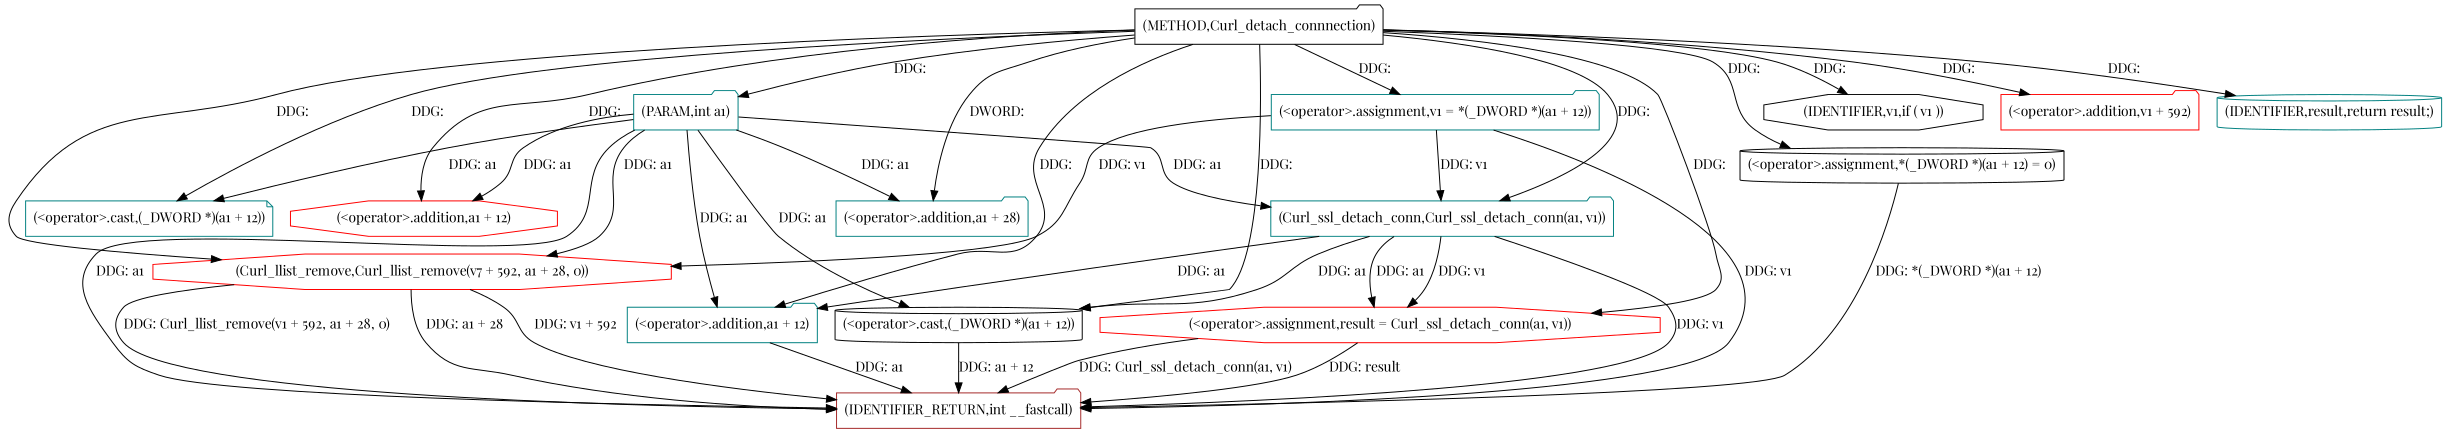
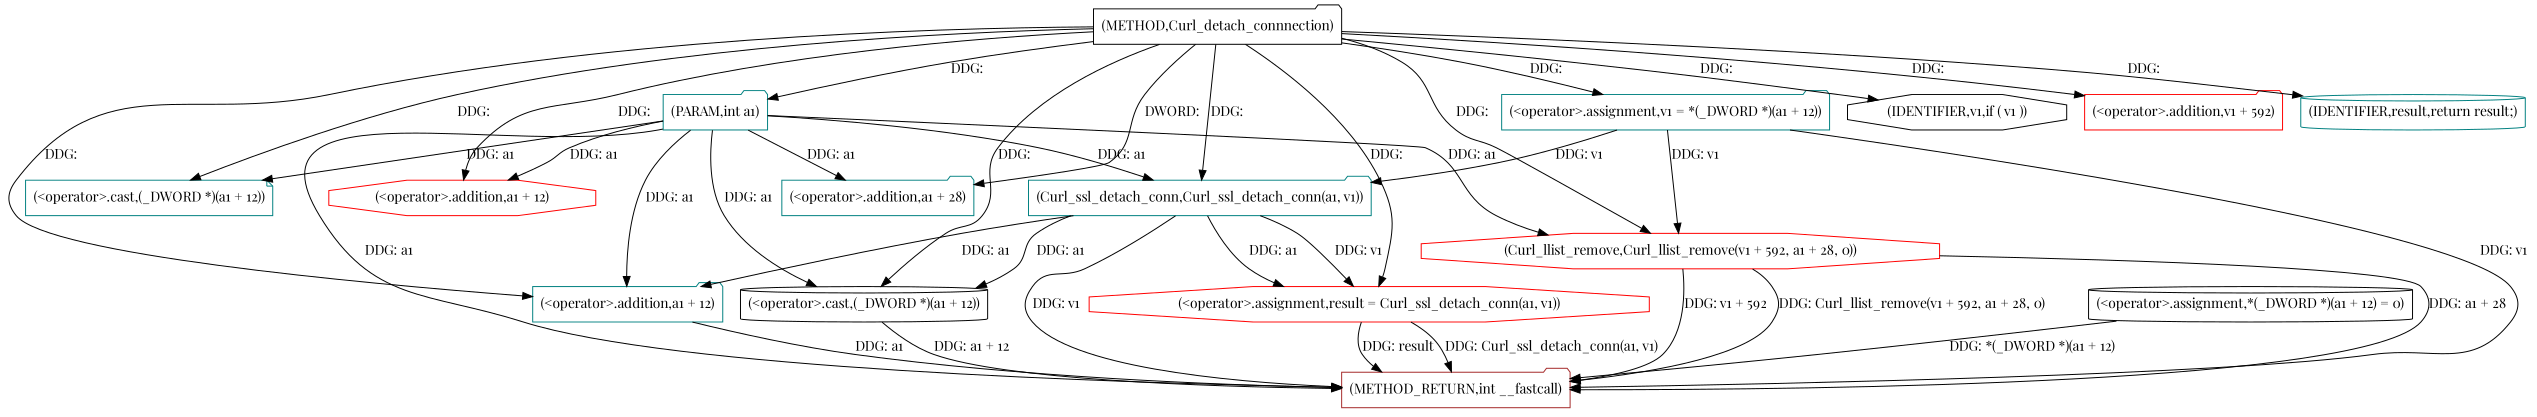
(1682, 53) -> none
(412, 272) -> (1680, 251)
(959, 411) -> (1456, 390)
